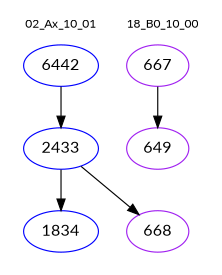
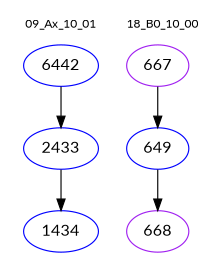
(61, 25) -> (61, 25)
(158, 149) -> (158, 149)
(101, 183) -> (158, 184)
(61, 231) -> (61, 231)
